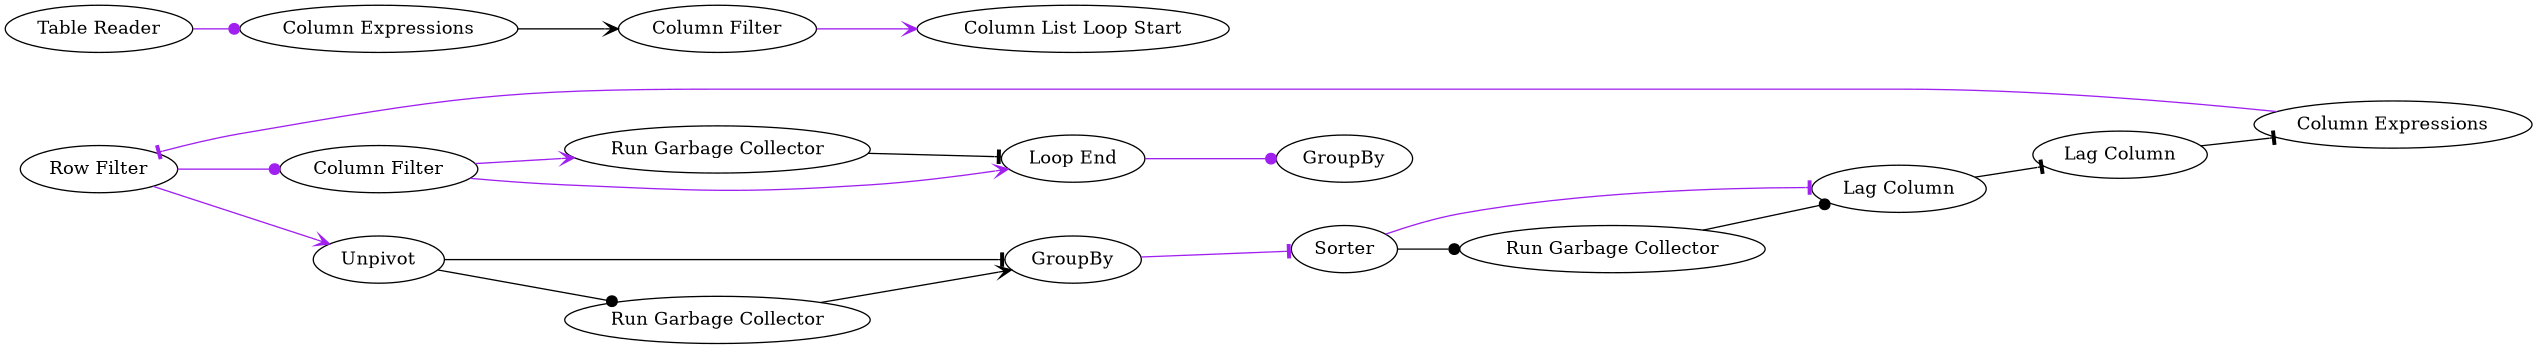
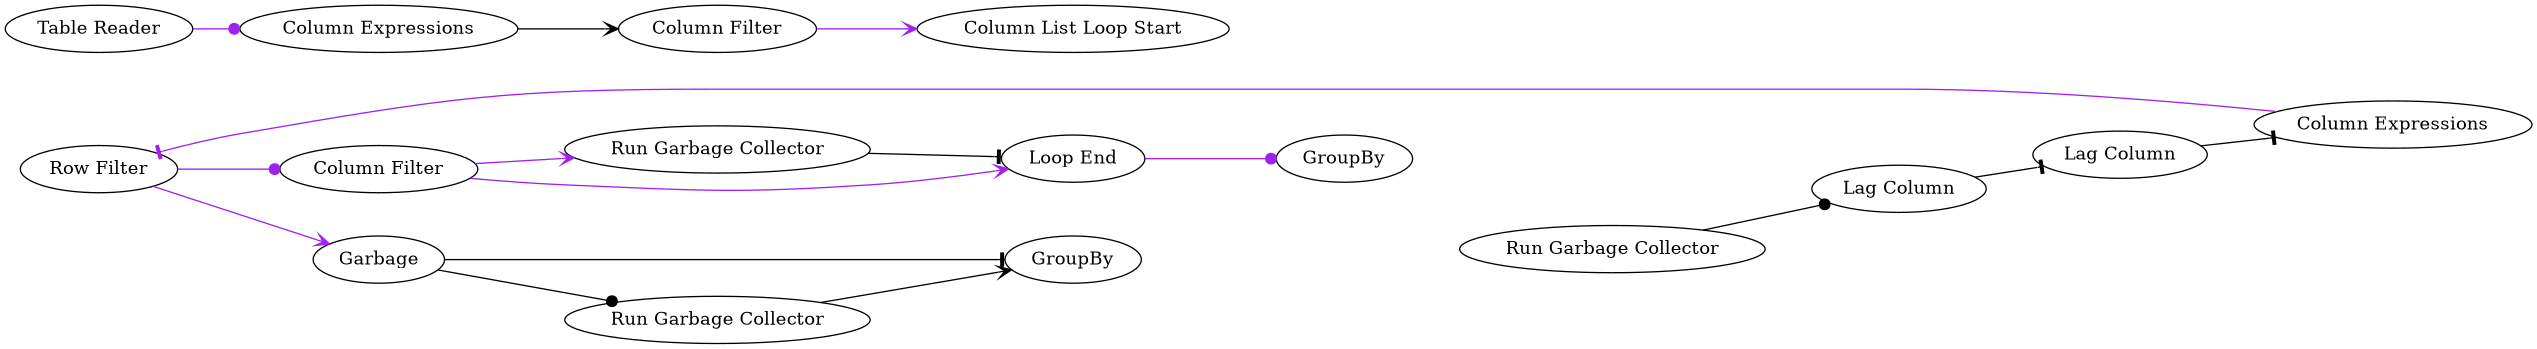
(1344, 249) -> none
(379, 260) -> (379, 260)
